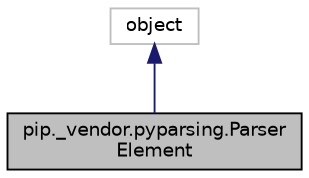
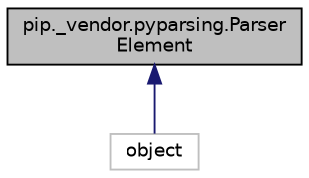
(155, 88) -> (155, 109)
